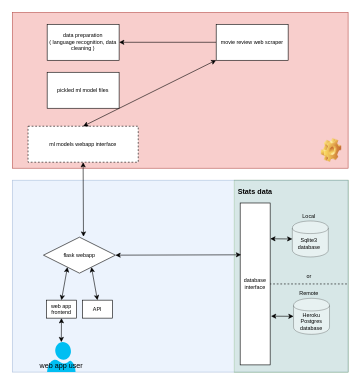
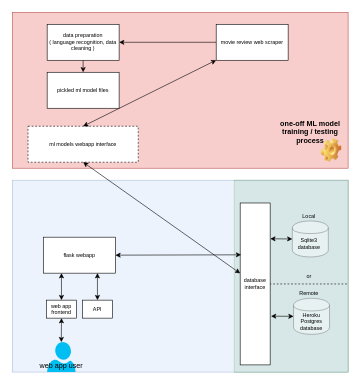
none -> (83, 66)
none -> (311, 132)
(255, 192) -> none
(83, 219) -> (162, 218)
(80, 255) -> (80, 255)
